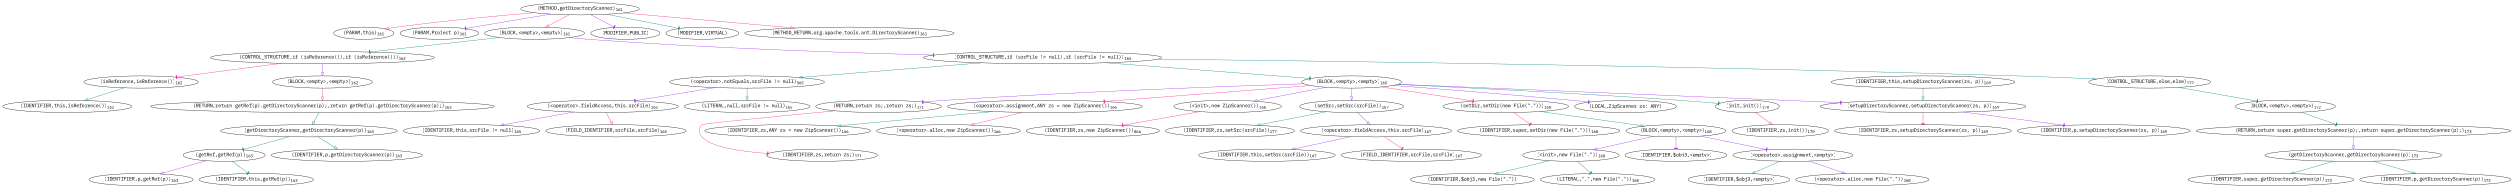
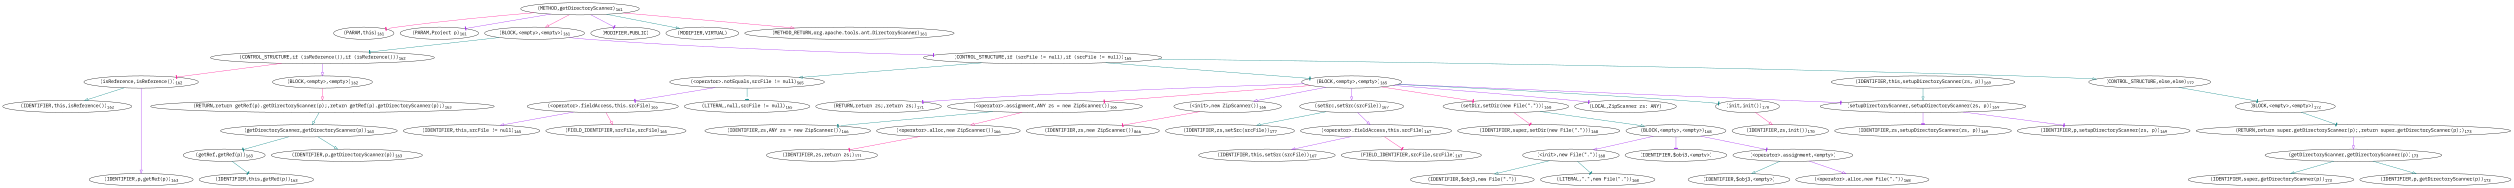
(461, 20) -> (461, 20)
(641, 21) -> (641, 21)
(747, 93) -> (747, 93)
(1923, 118) -> (1923, 118)
(917, 119) -> (917, 119)
(728, 121) -> (885, 143)
(185, 167) -> (141, 129)
